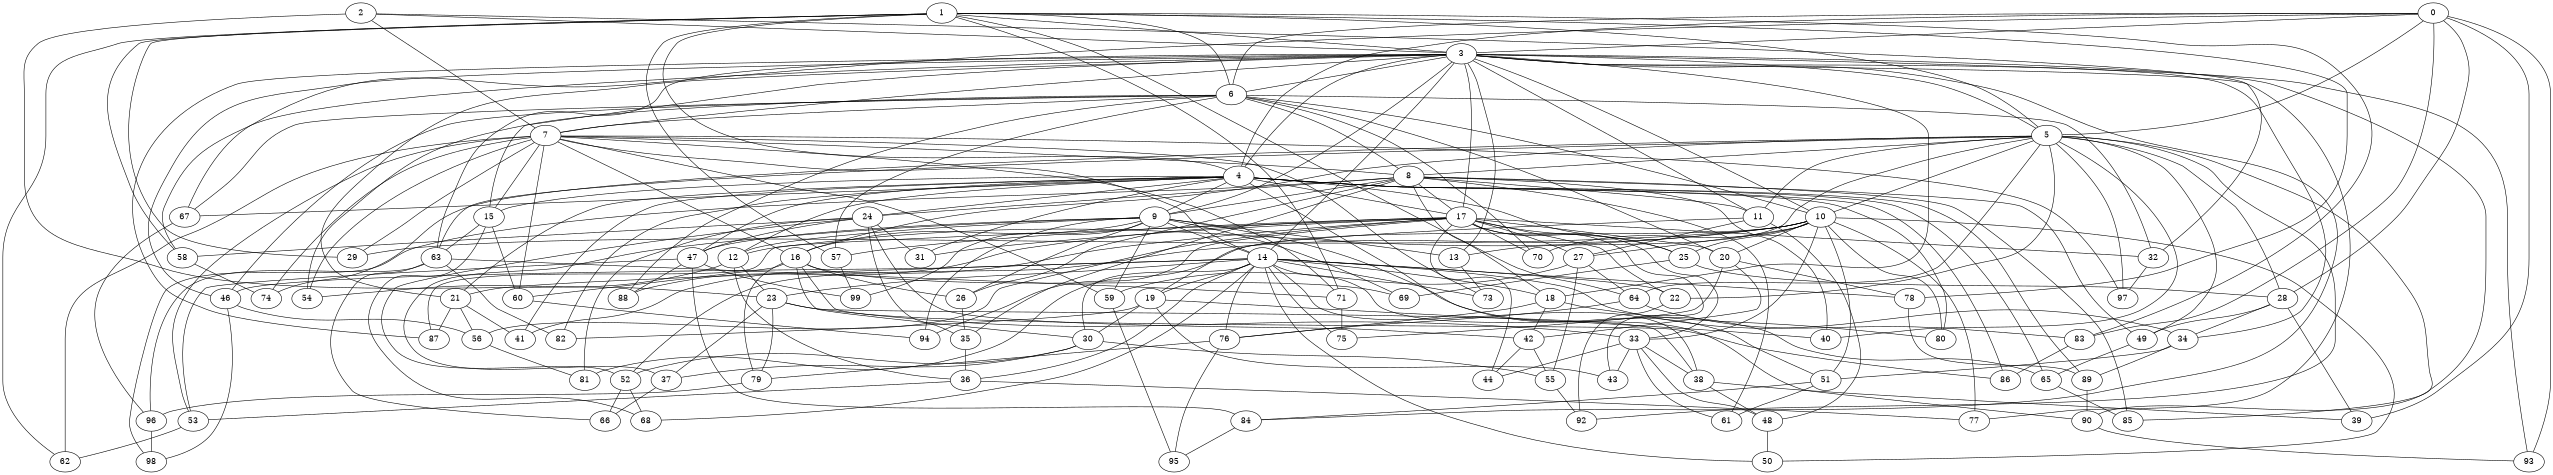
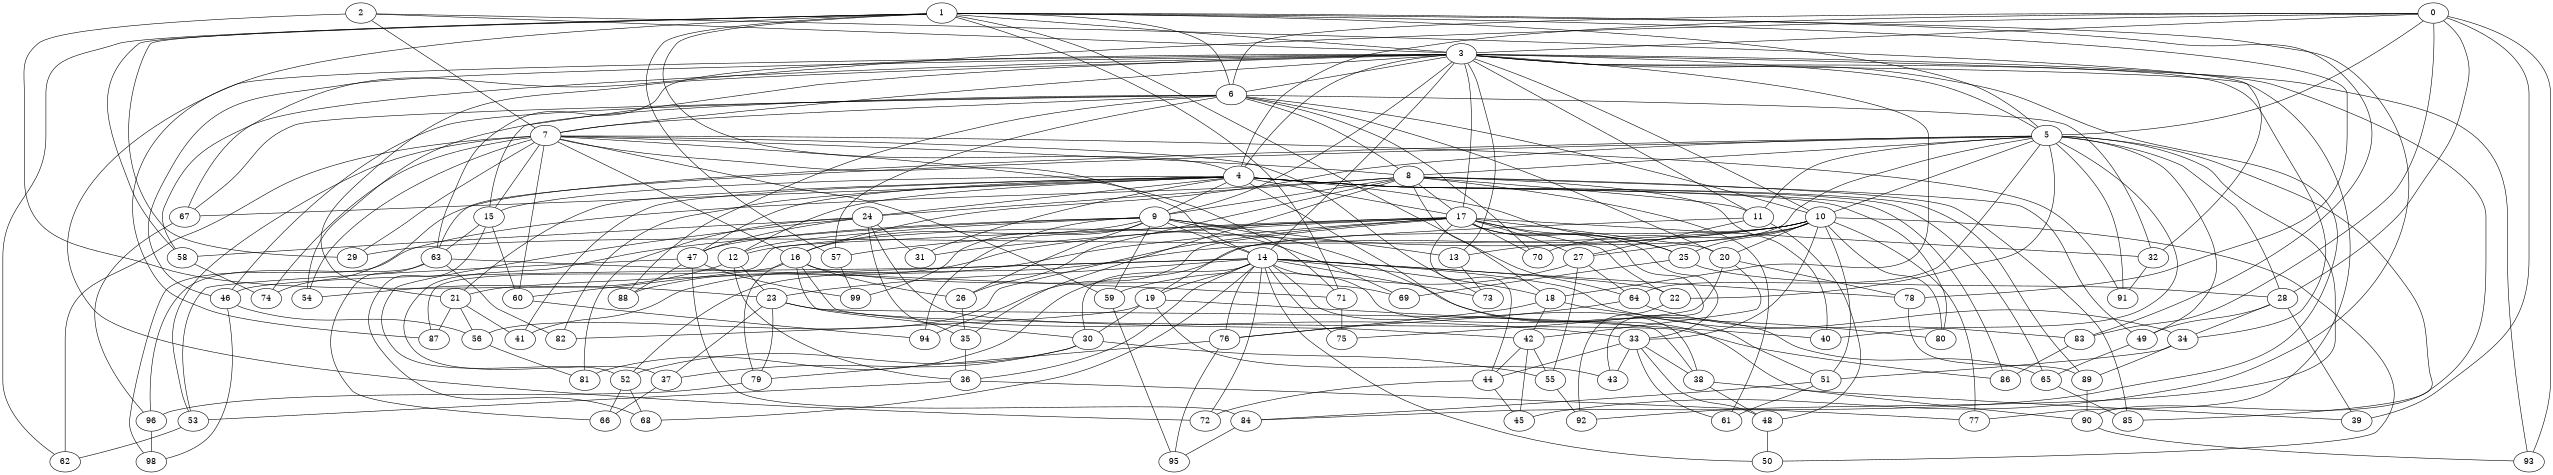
(2123, 299) -> (2123, 299)
none -> (1205, 421)
none -> (1519, 421)
